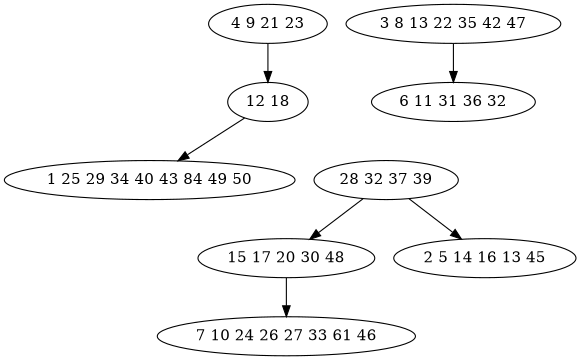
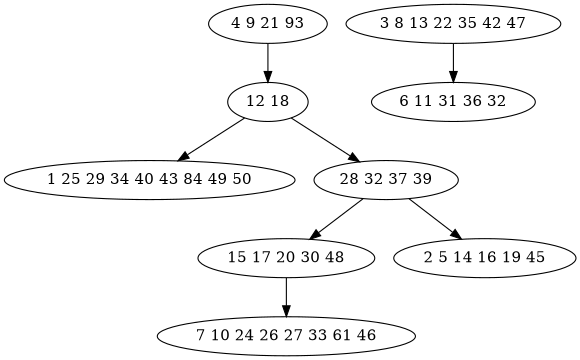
(268, 24) -> (268, 24)
none -> (321, 137)
(485, 258) -> (485, 258)
